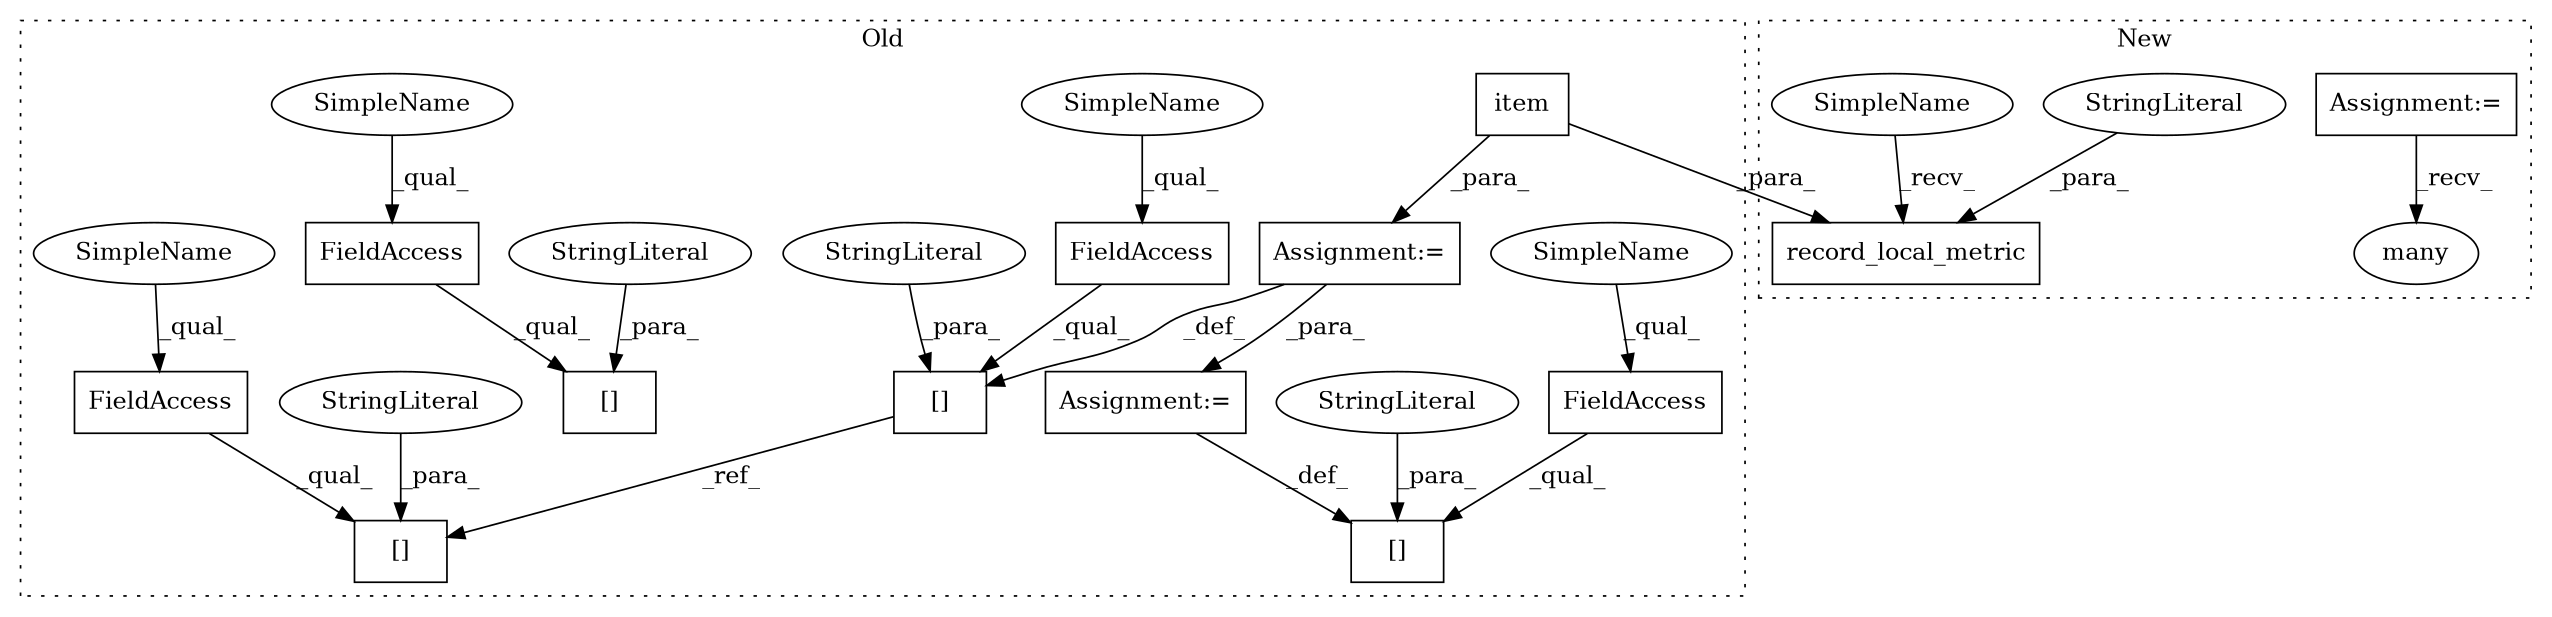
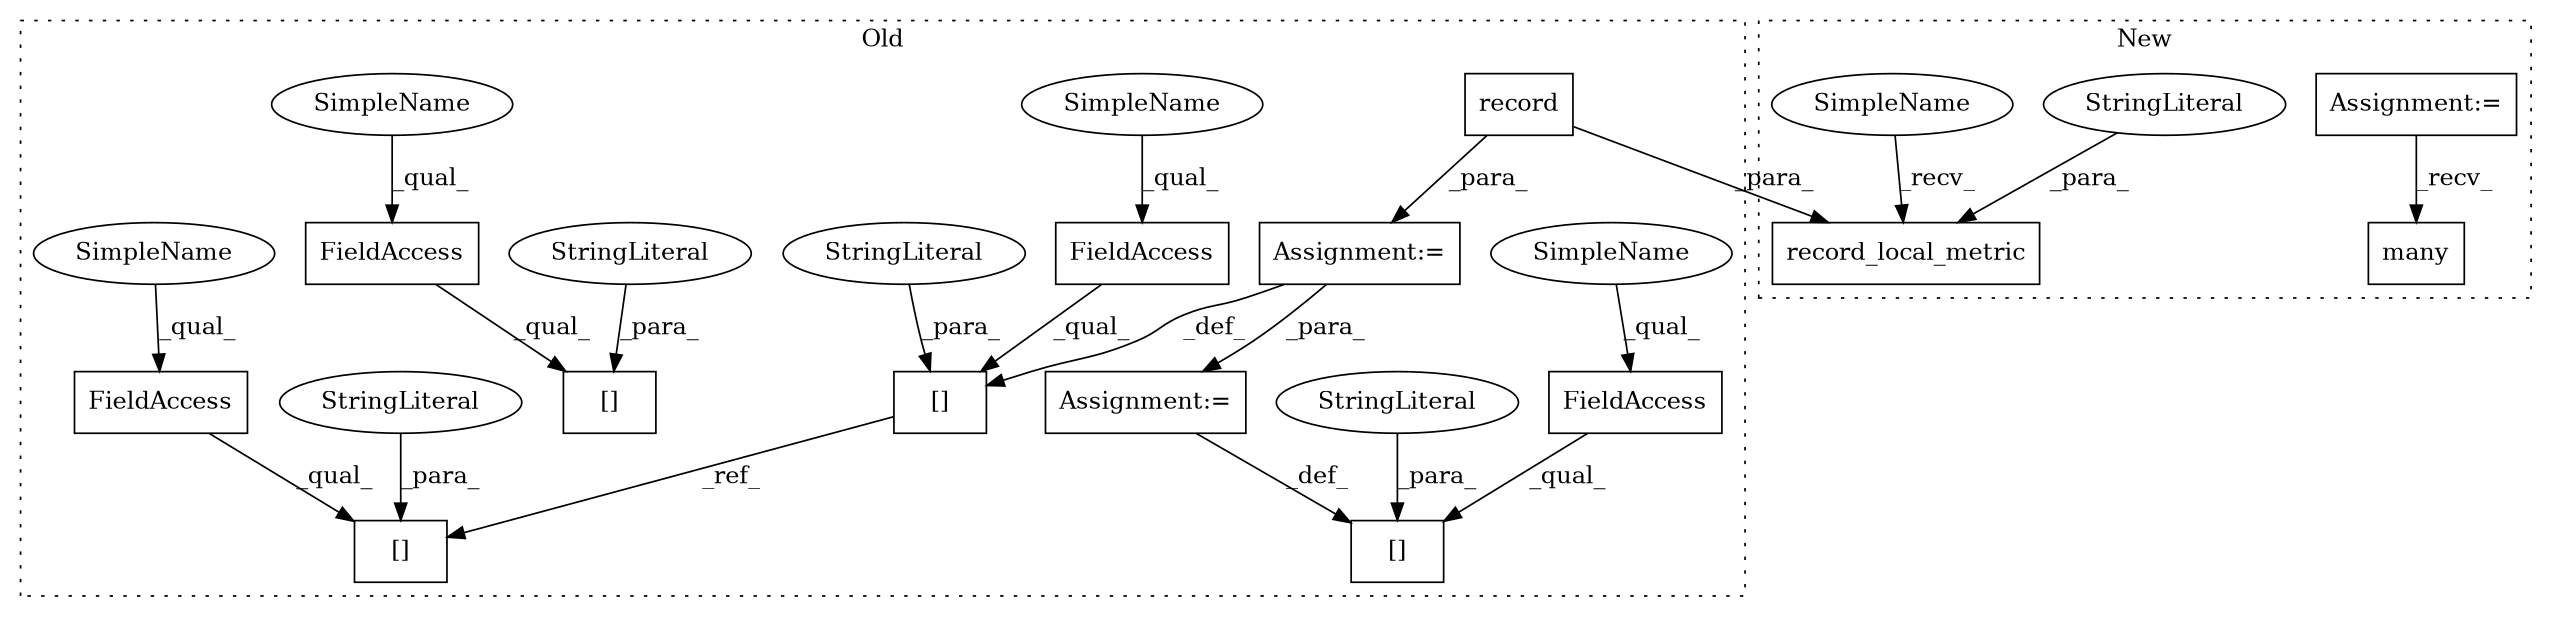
(1522, 104) -> (1519, 104)
(2416, 253) -> (2416, 253)
